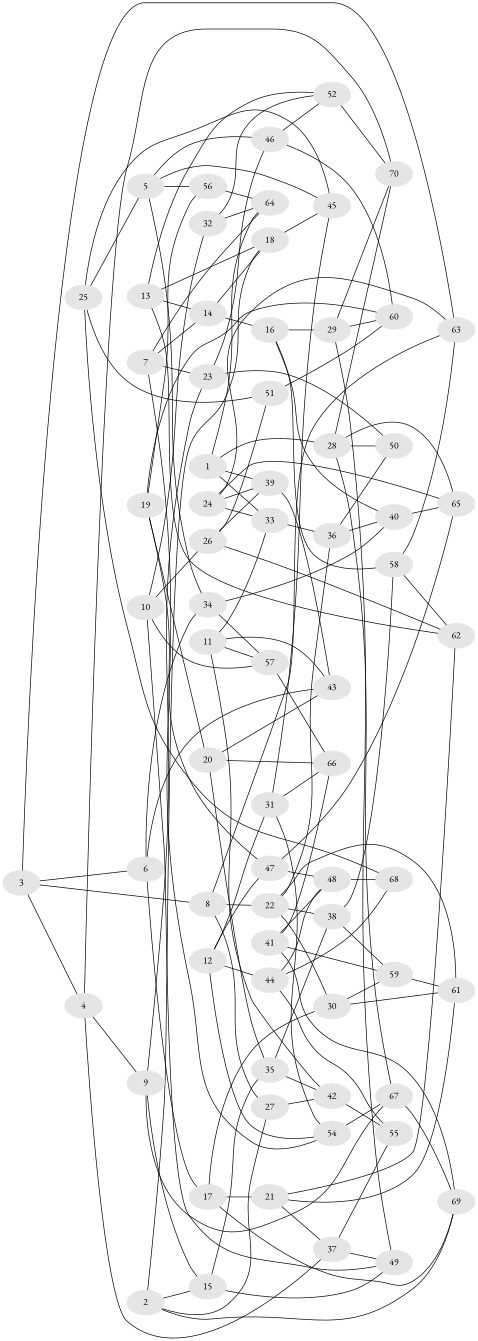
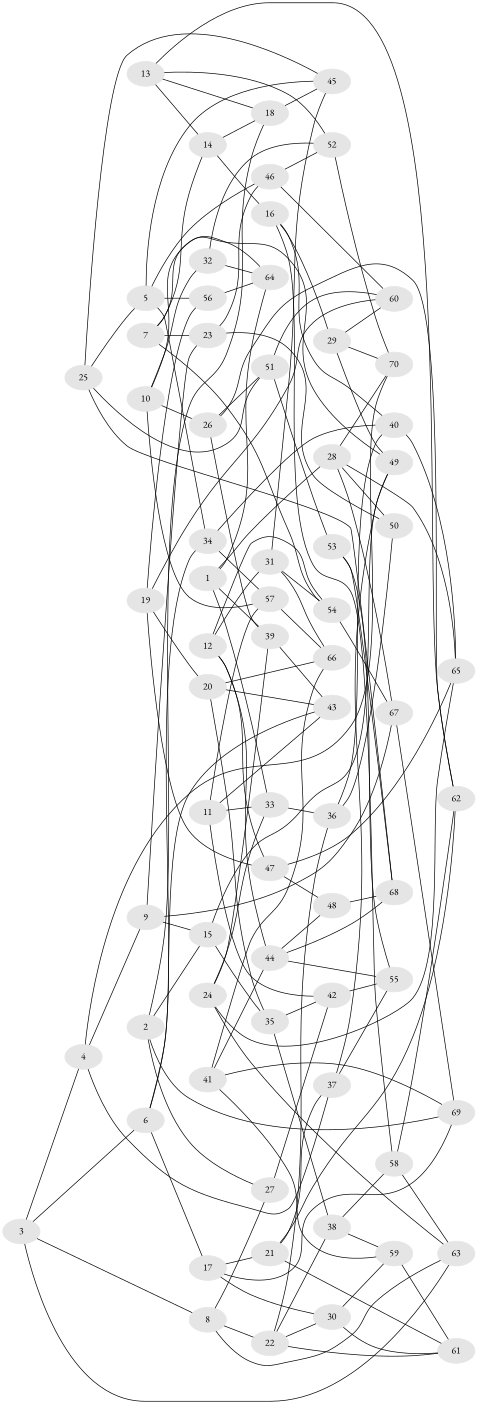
none -> (332, 547)
(301, 911) -> (239, 1019)
